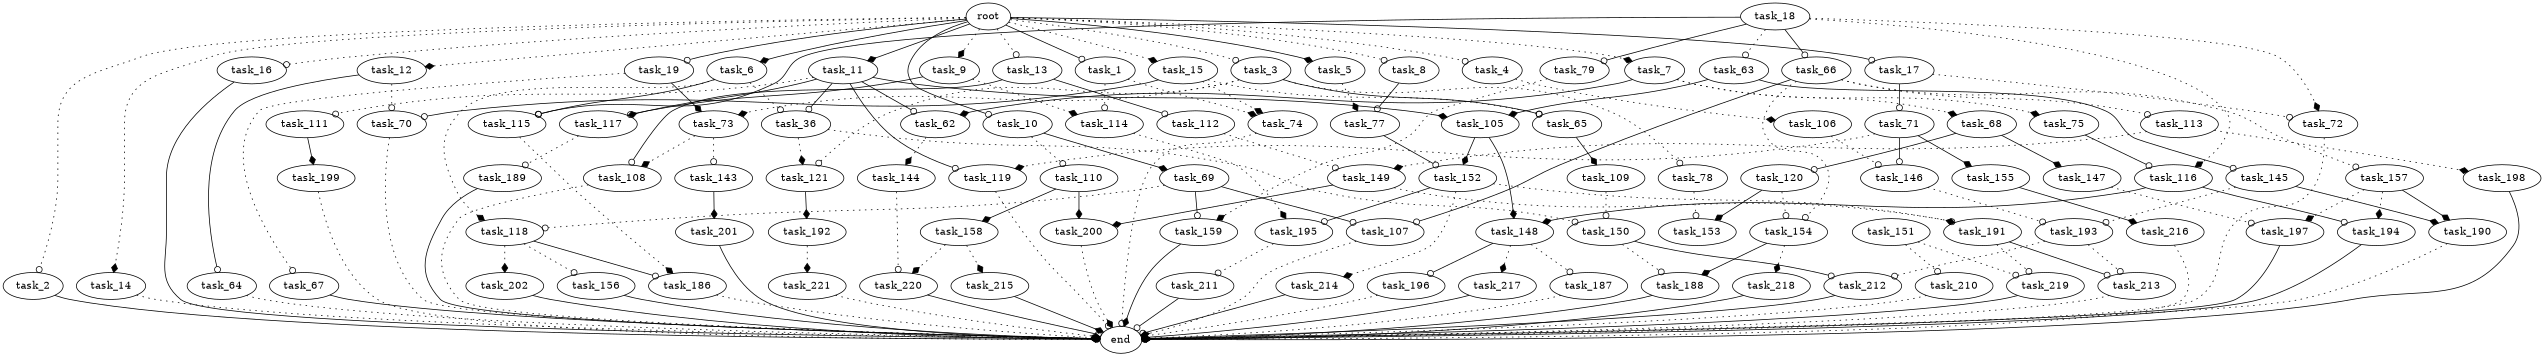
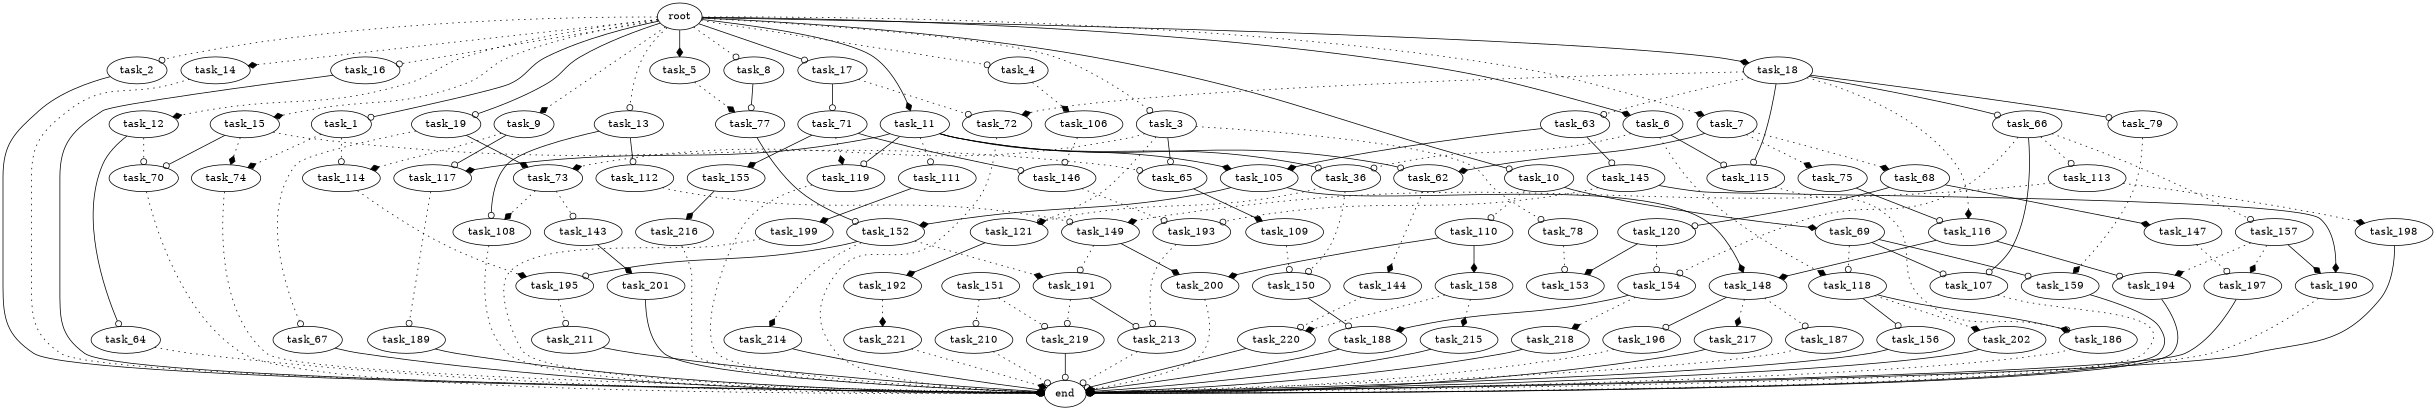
none -> (1247, 31)
(548, 257) -> (1879, 311)
(1641, 257) -> (1325, 310)
(1863, 286) -> none
